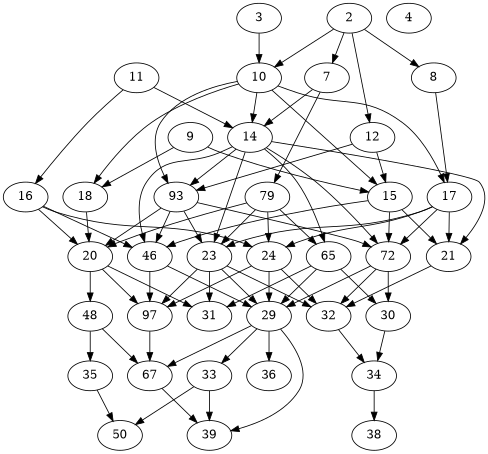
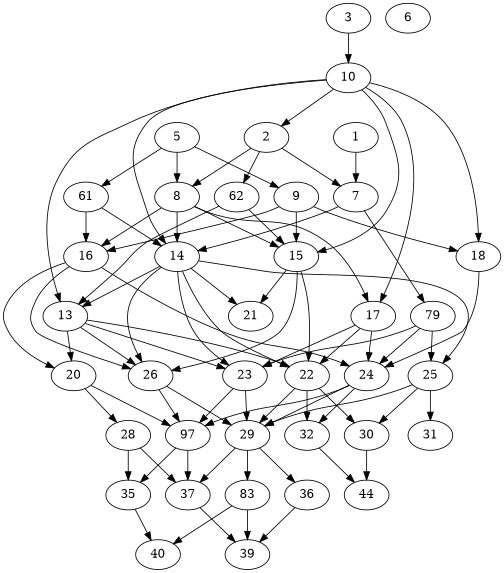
none -> (408, 18)
(409, 18) -> none
(308, 46) -> (311, 105)
(137, 78) -> (86, 197)
none -> (177, 137)
none -> (356, 137)
(372, 137) -> (237, 197)
(176, 197) -> (65, 316)
none -> (177, 221)
(180, 221) -> none
(87, 223) -> (456, 335)
(449, 223) -> none
none -> (136, 224)
none -> (235, 226)
none -> (198, 230)
(150, 257) -> (151, 376)
(329, 257) -> (430, 376)
(388, 257) -> (307, 376)
(209, 281) -> none
(144, 284) -> none
(263, 284) -> none
(394, 284) -> none
(90, 316) -> (128, 435)
(150, 376) -> (188, 495)
(209, 376) -> (247, 495)
(374, 376) -> (367, 495)
(298, 392) -> (280, 522)
(120, 435) -> (158, 555)
(374, 435) -> none
none -> (162, 462)
